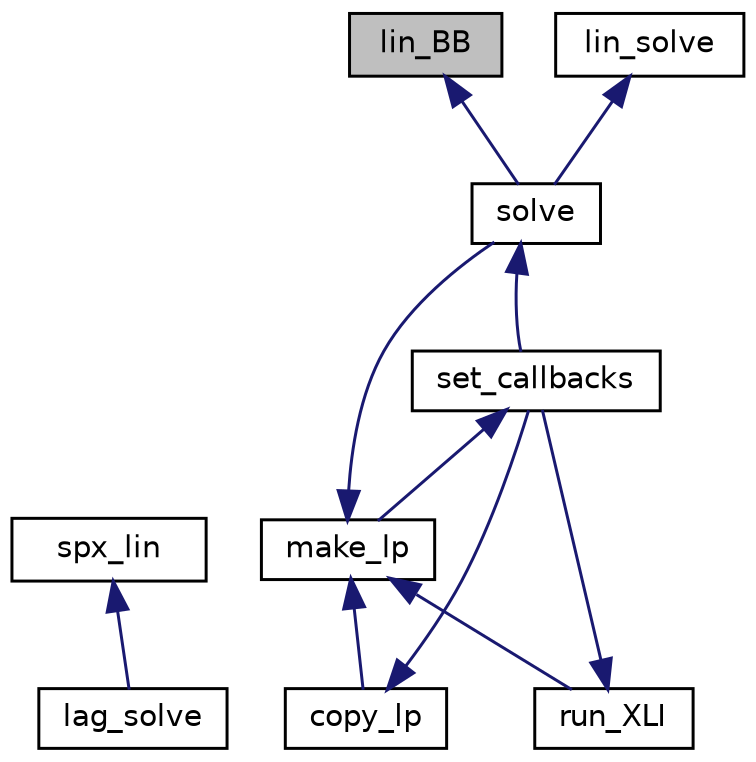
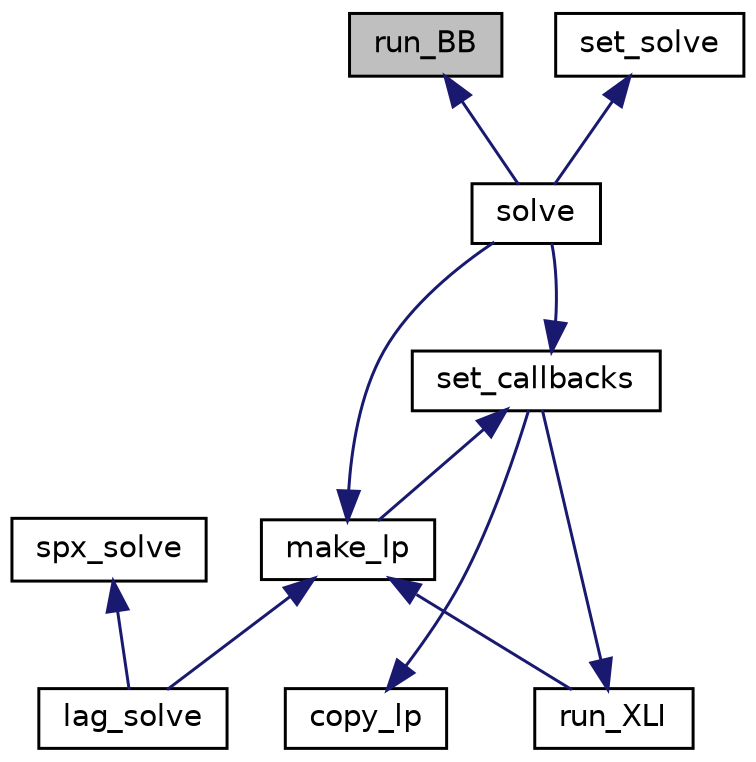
(426, 45) -> (426, 45)
(650, 45) -> (650, 45)
(516, 313) -> (556, 283)
(109, 550) -> (109, 550)
(359, 649) -> (229, 643)
